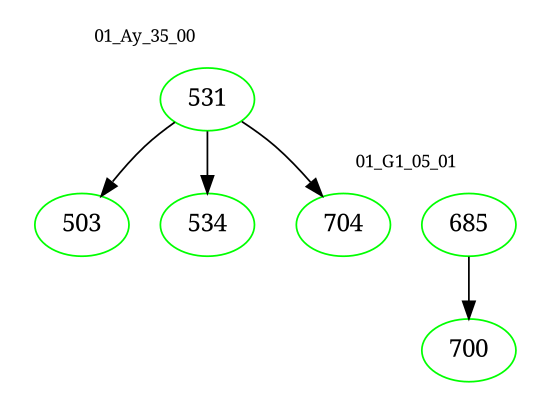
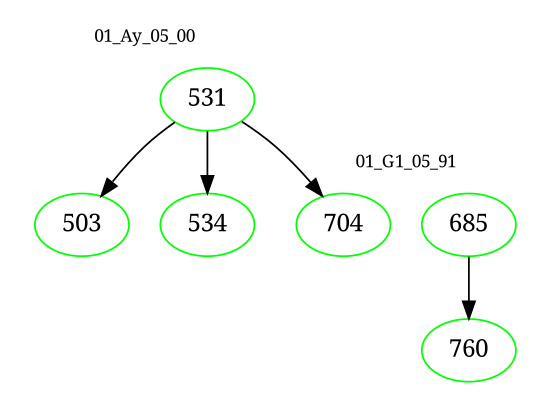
(145, 37) -> (145, 37)
(406, 163) -> (406, 163)
(469, 350) -> (469, 350)
